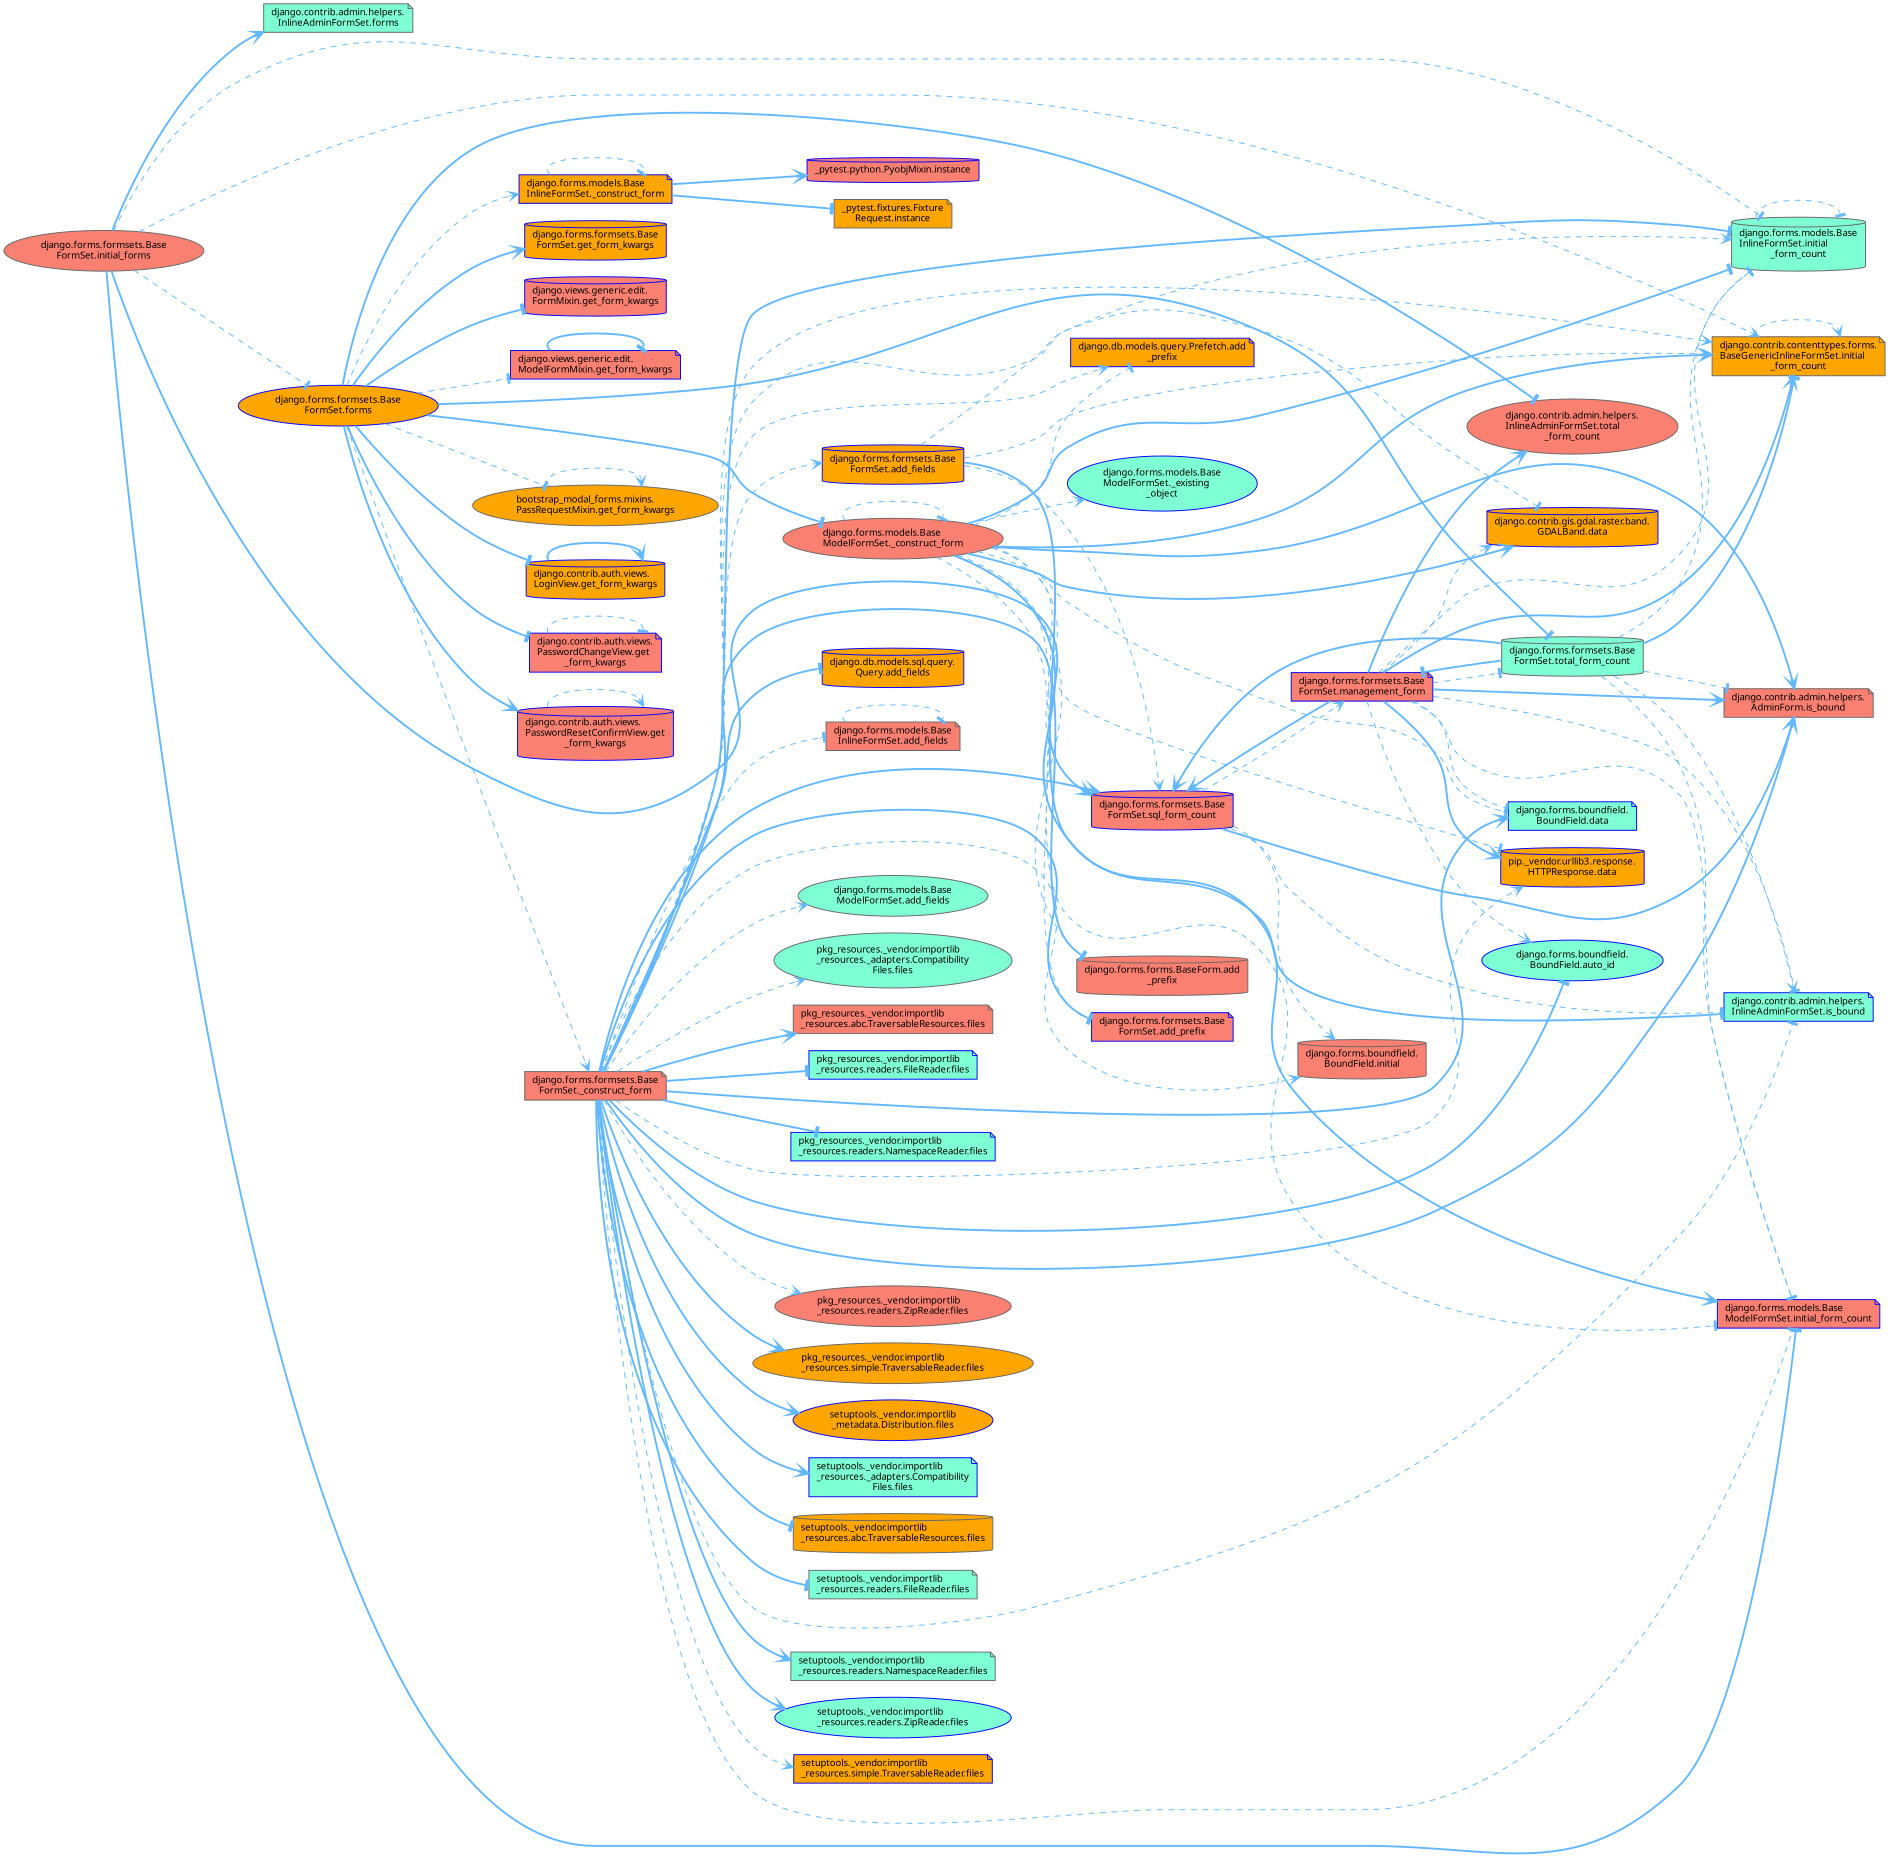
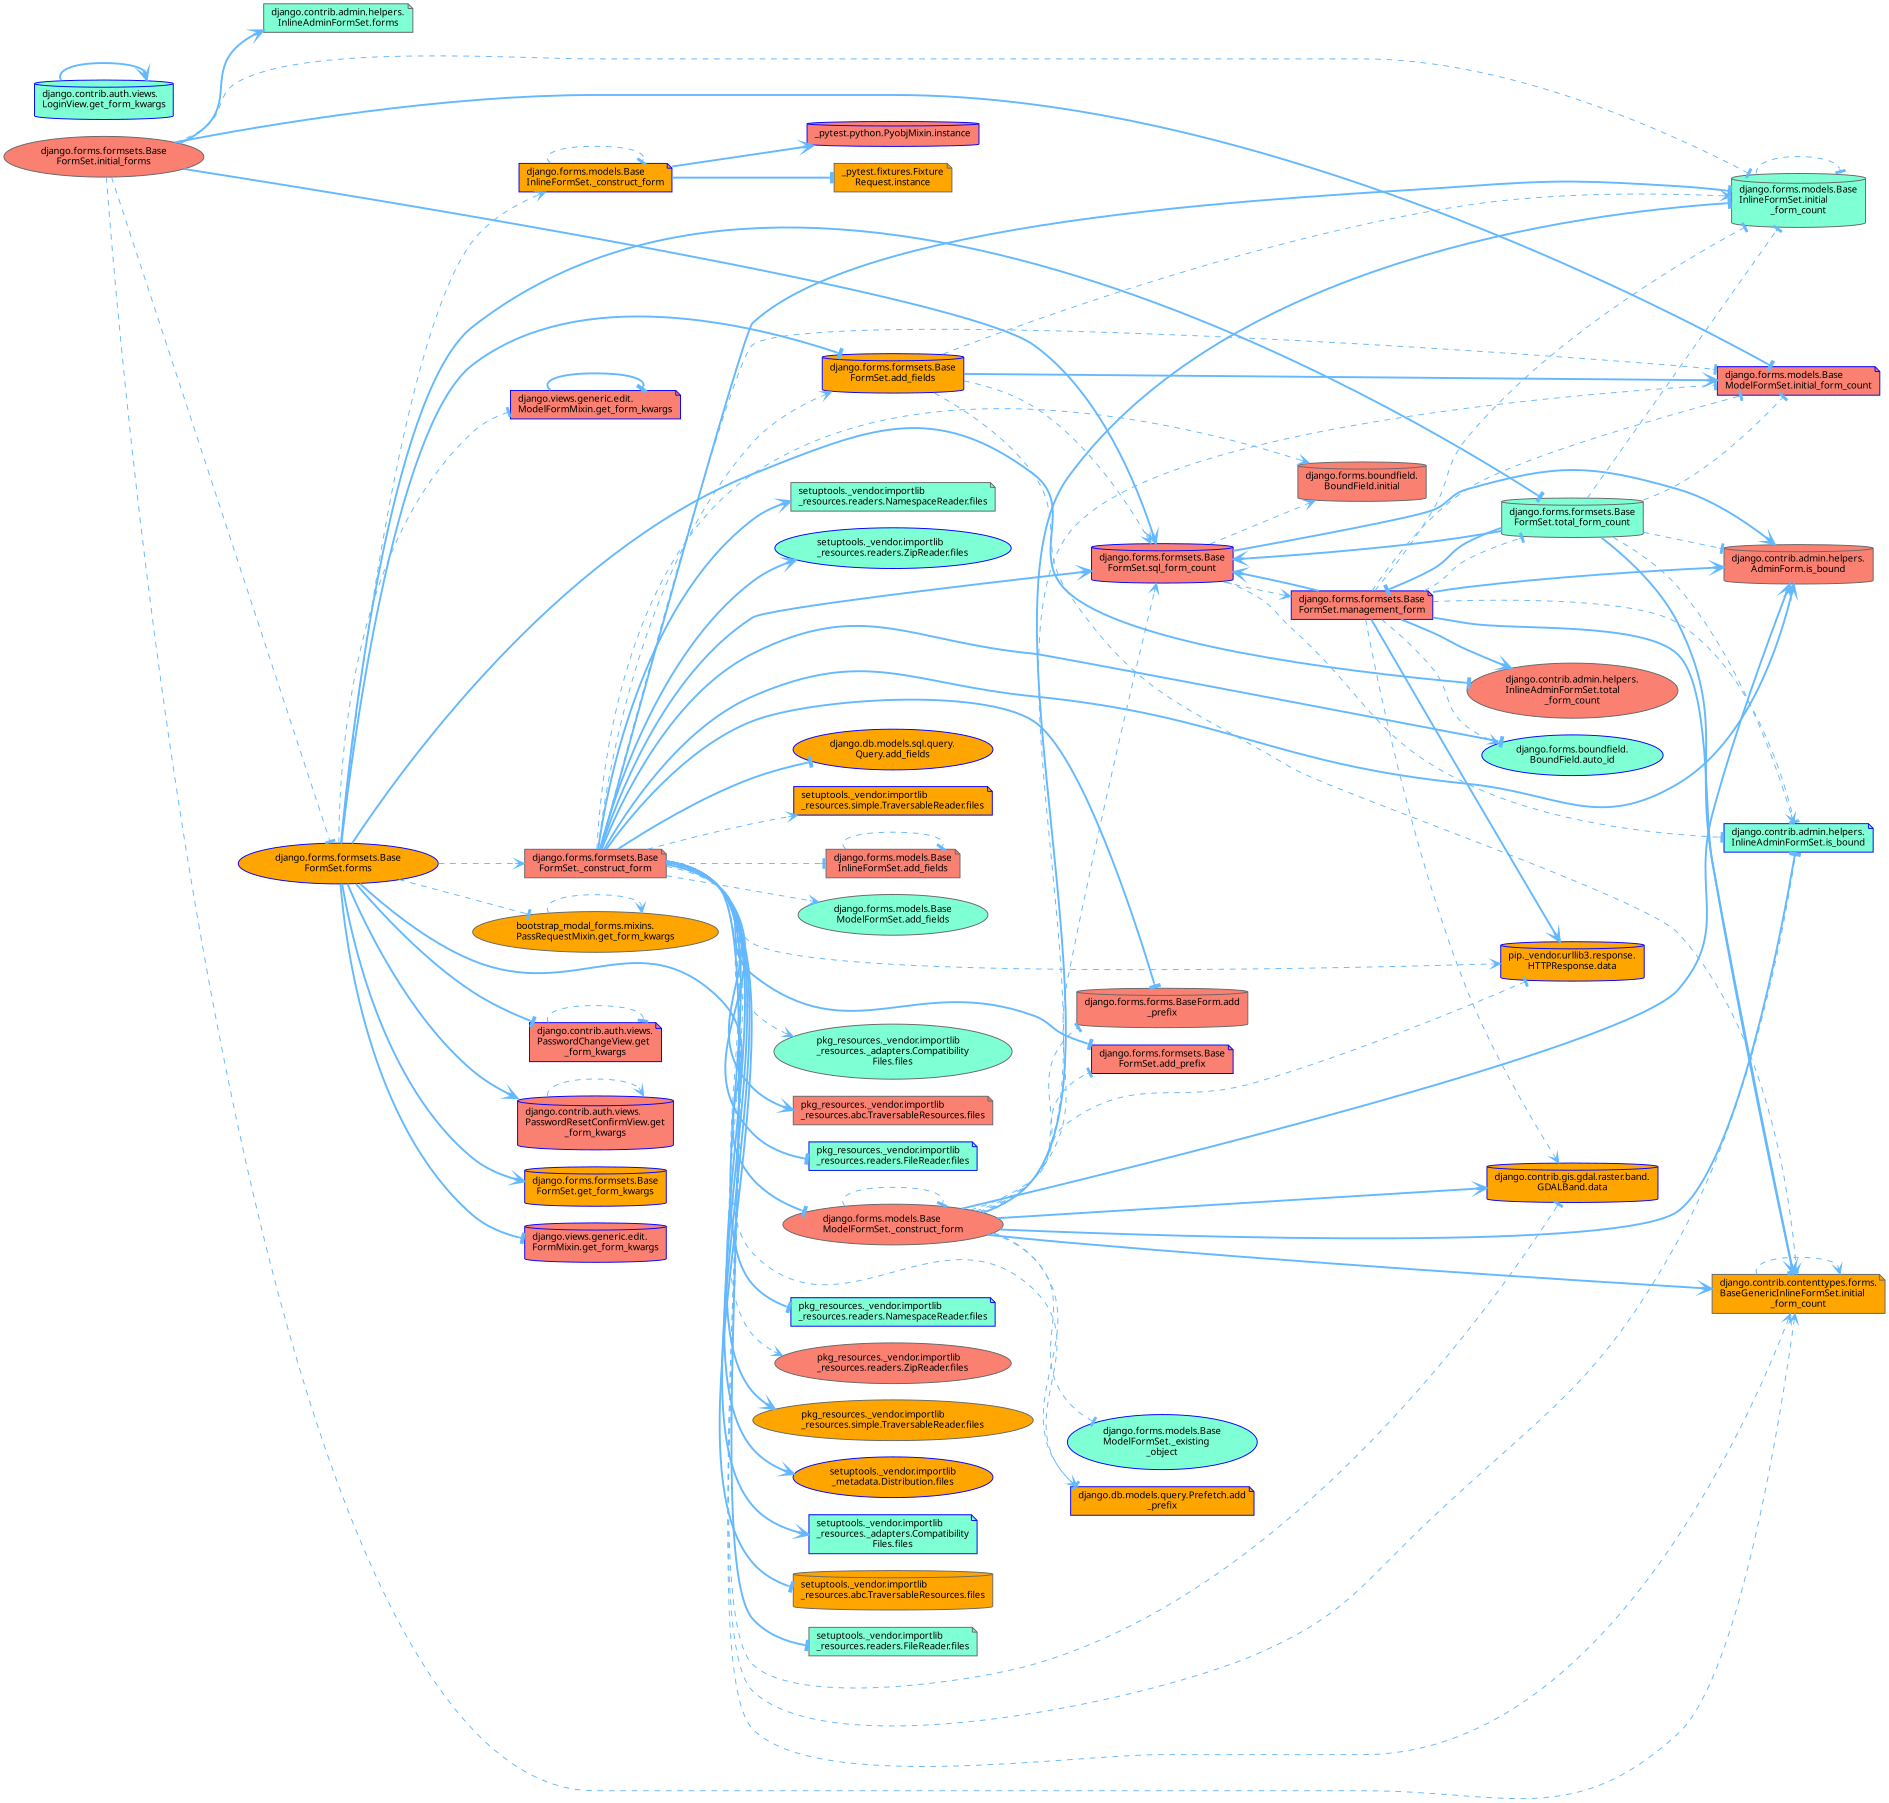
(432, 504) -> (437, 415)
(1021, 512) -> (1053, 1320)
(595, 580) -> (104, 100)
(893, 668) -> (893, 750)
(1799, 703) -> (1799, 564)
(1572, 816) -> none
